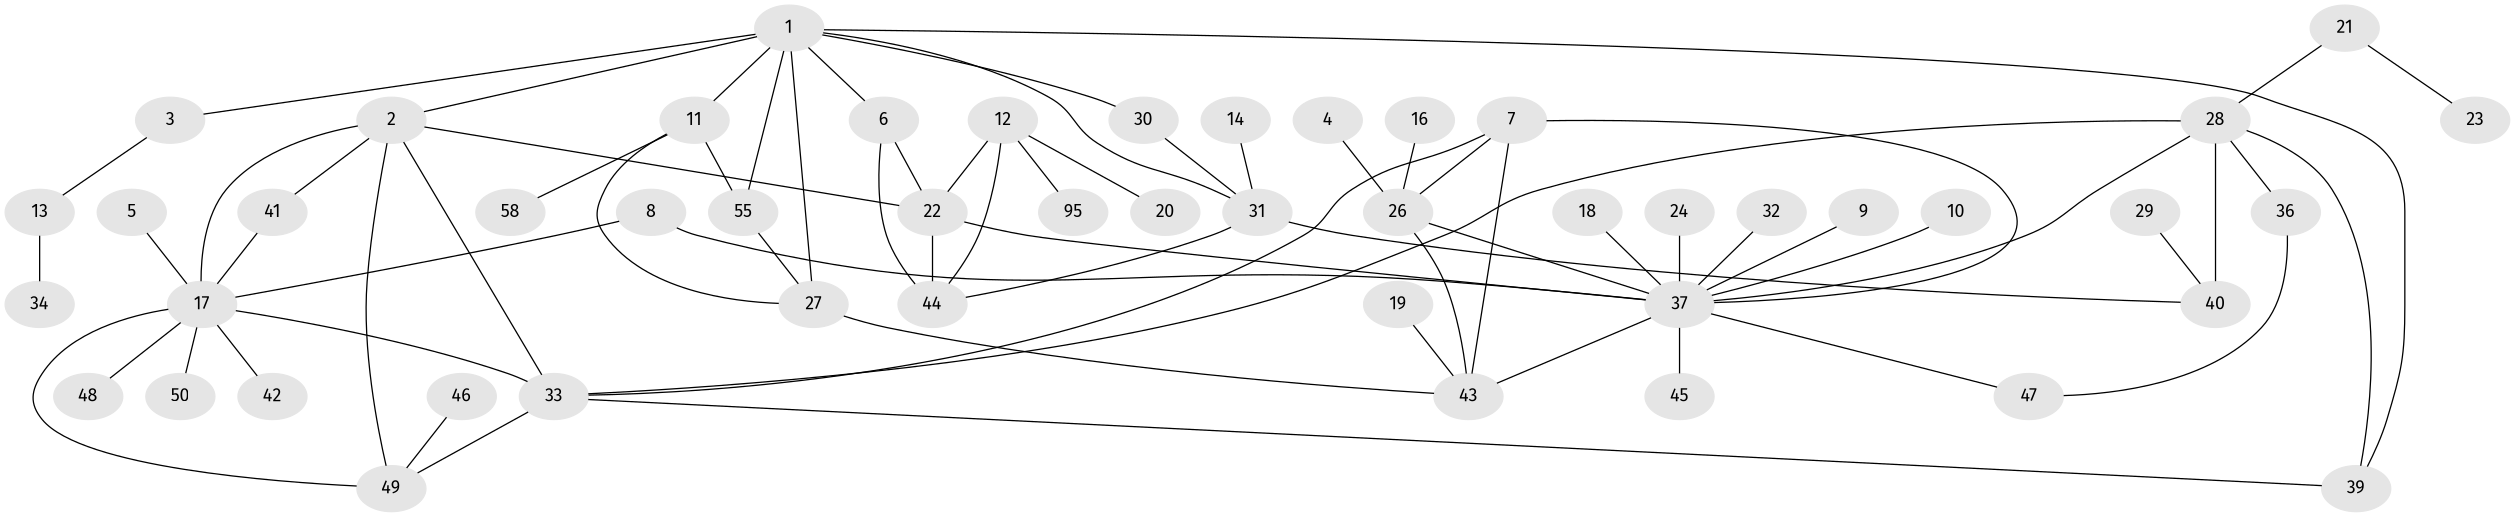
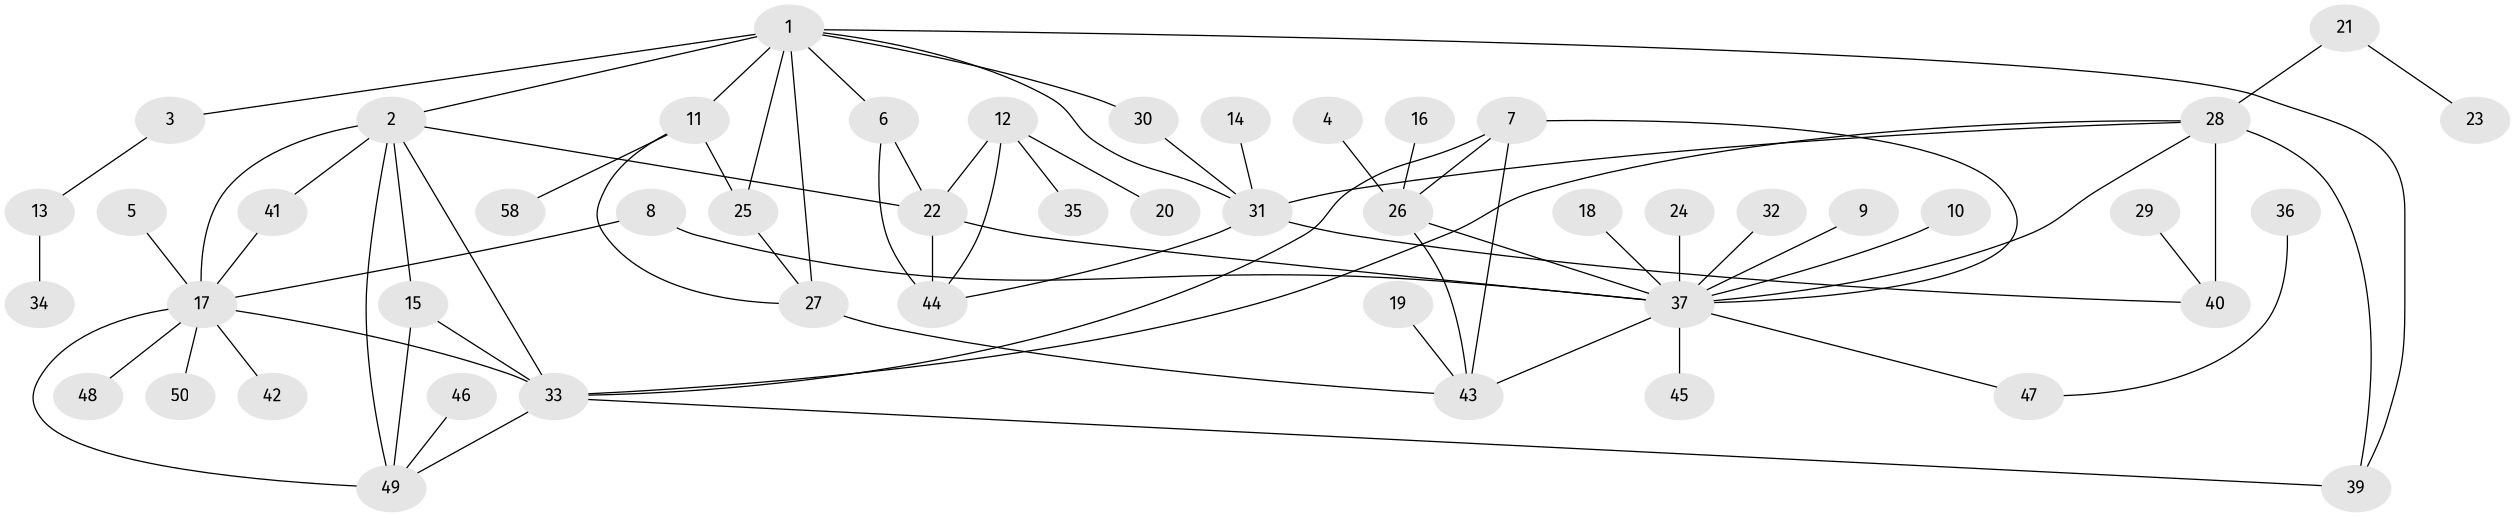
(2251, 166) -> (1666, 153)
(743, 212) -> (743, 212)
(1073, 212) -> (1073, 212)
none -> (413, 304)
